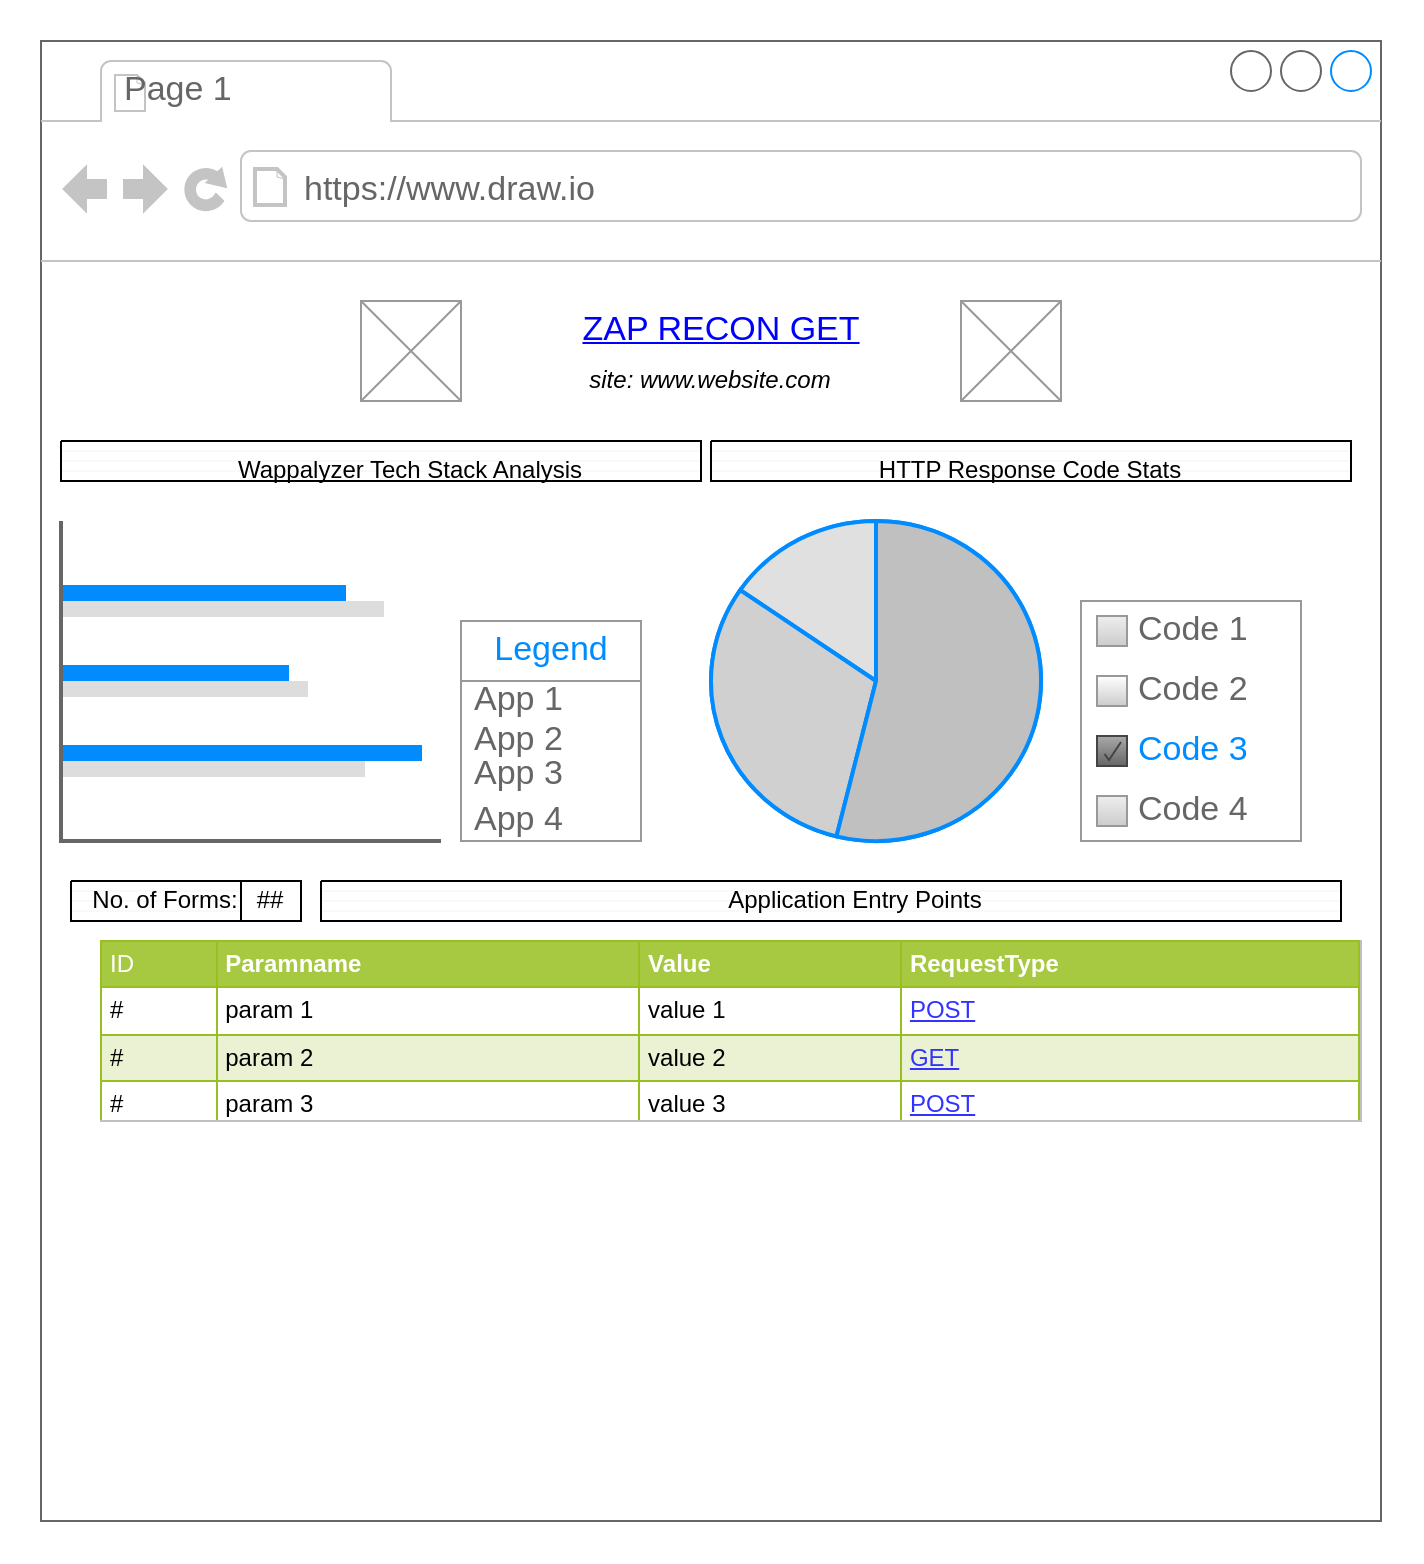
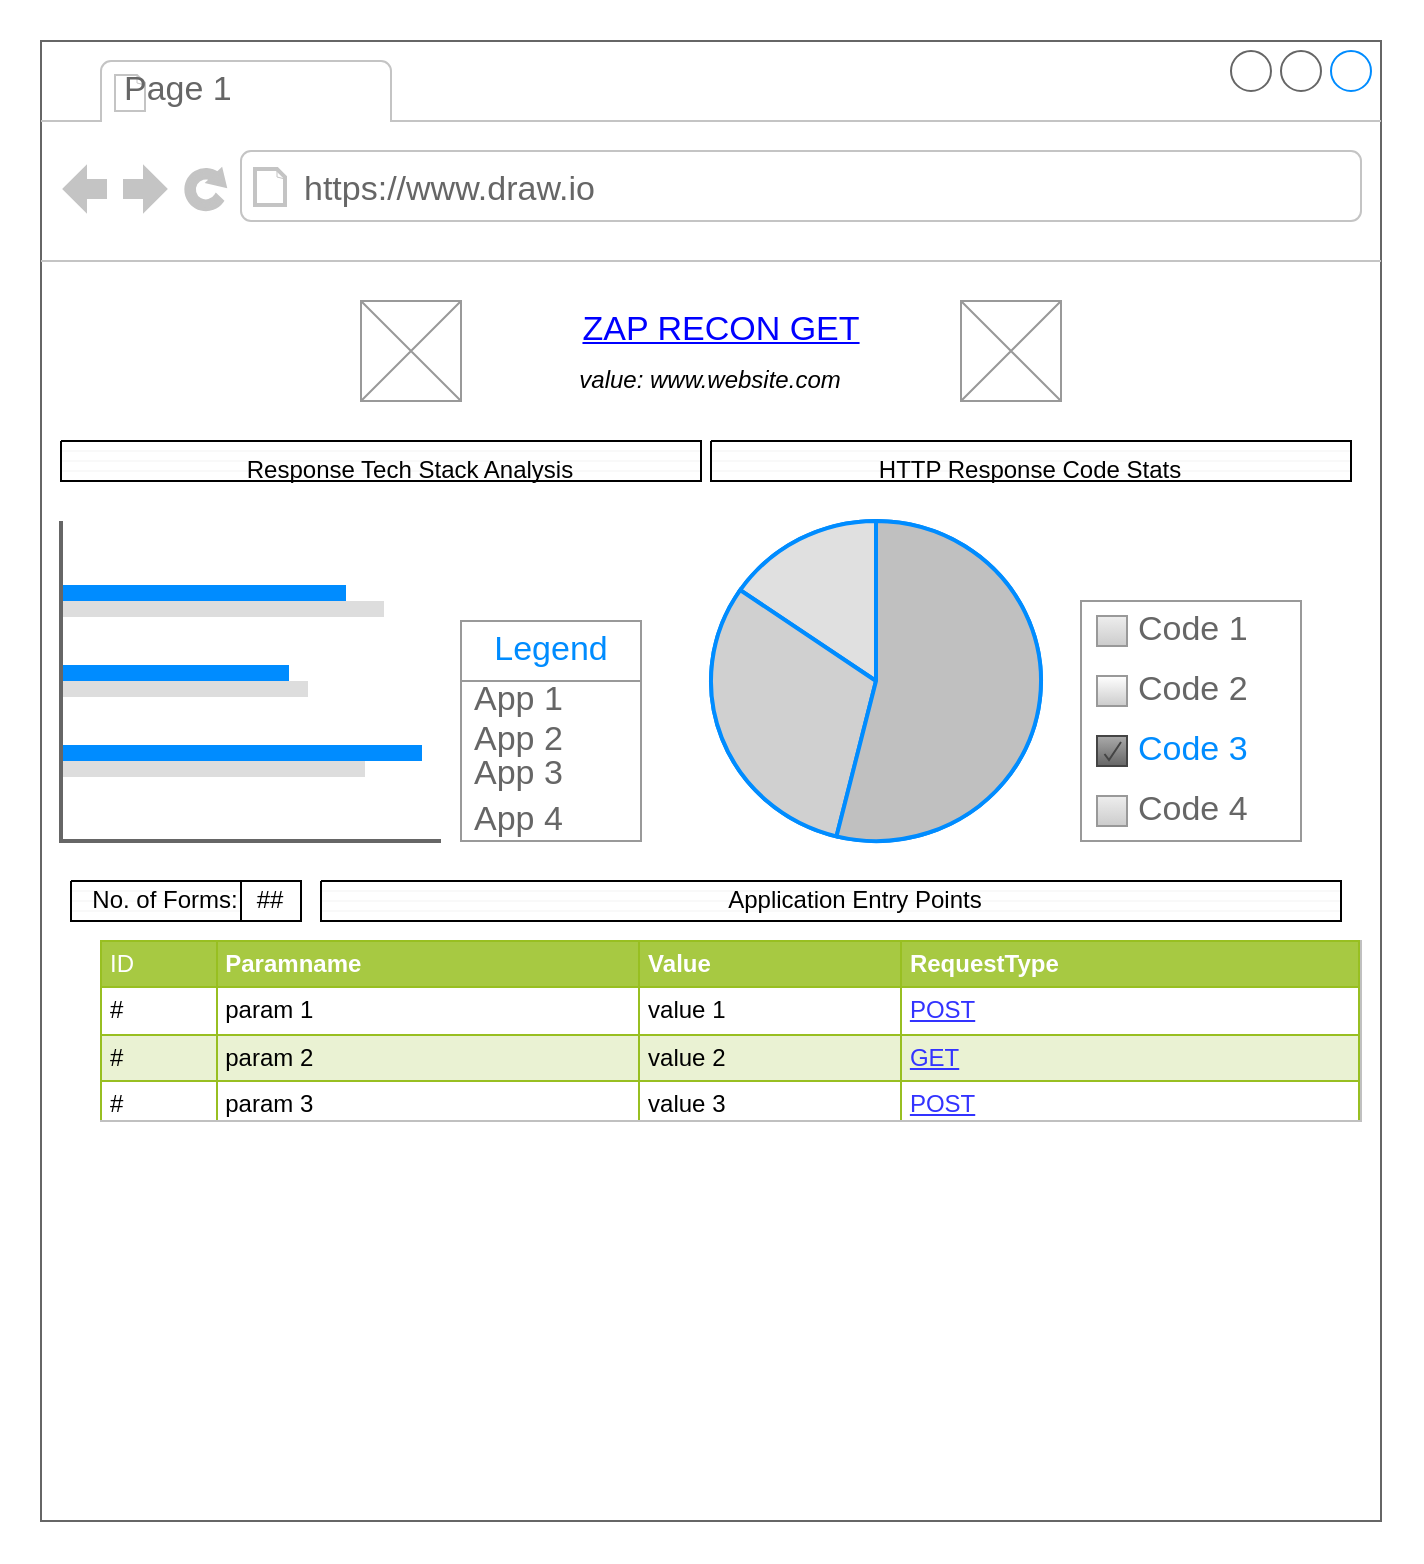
(711, 381) -> (711, 381)
(411, 471) -> (411, 471)
